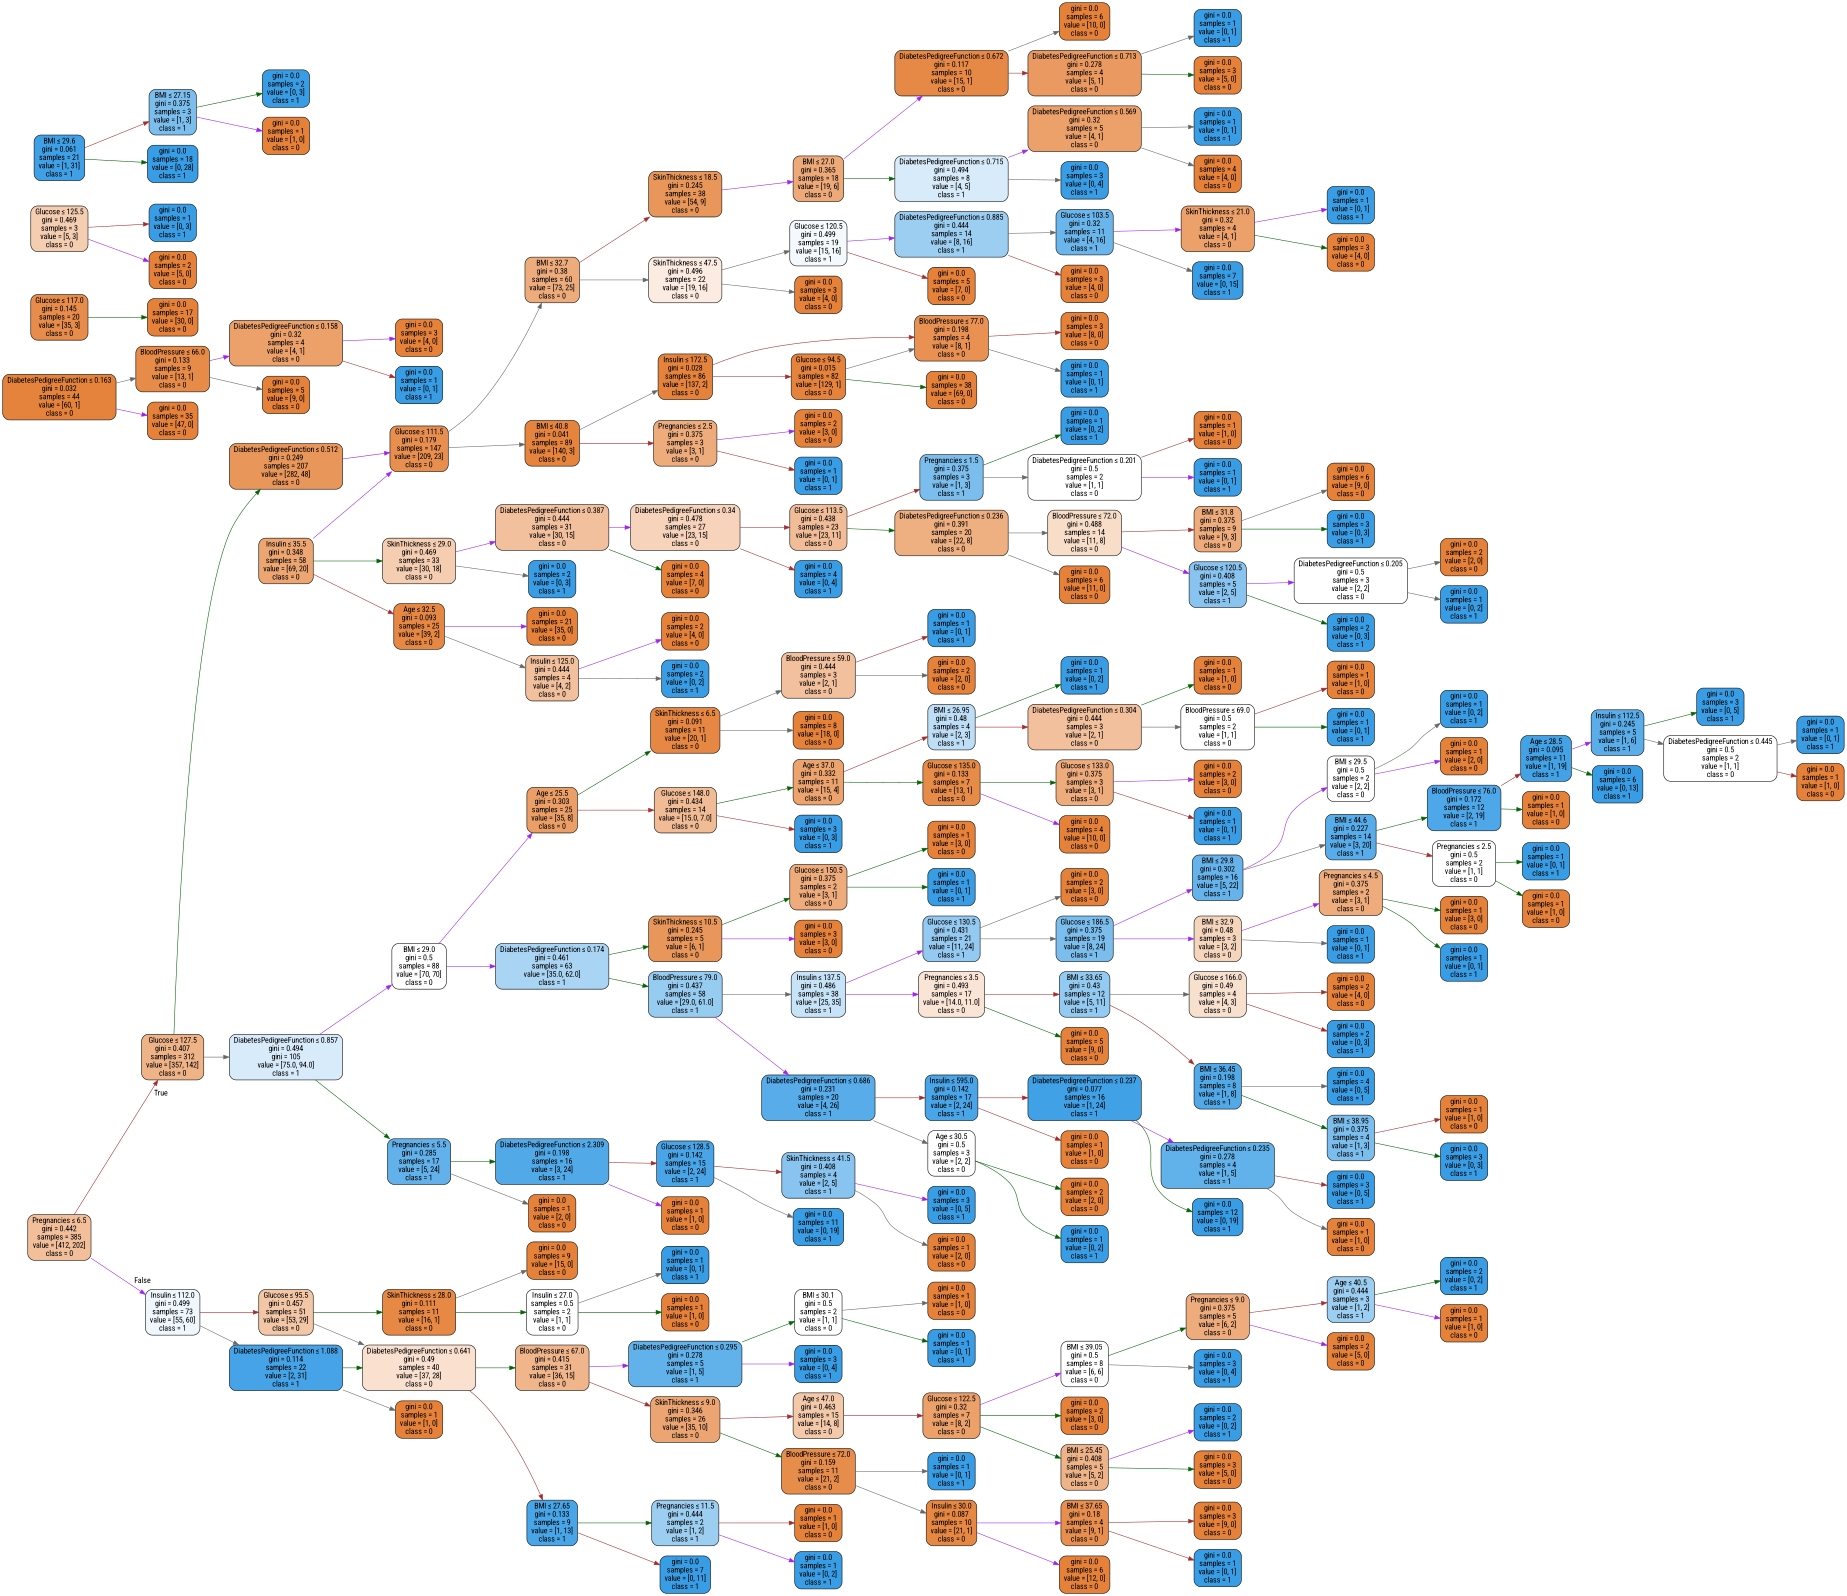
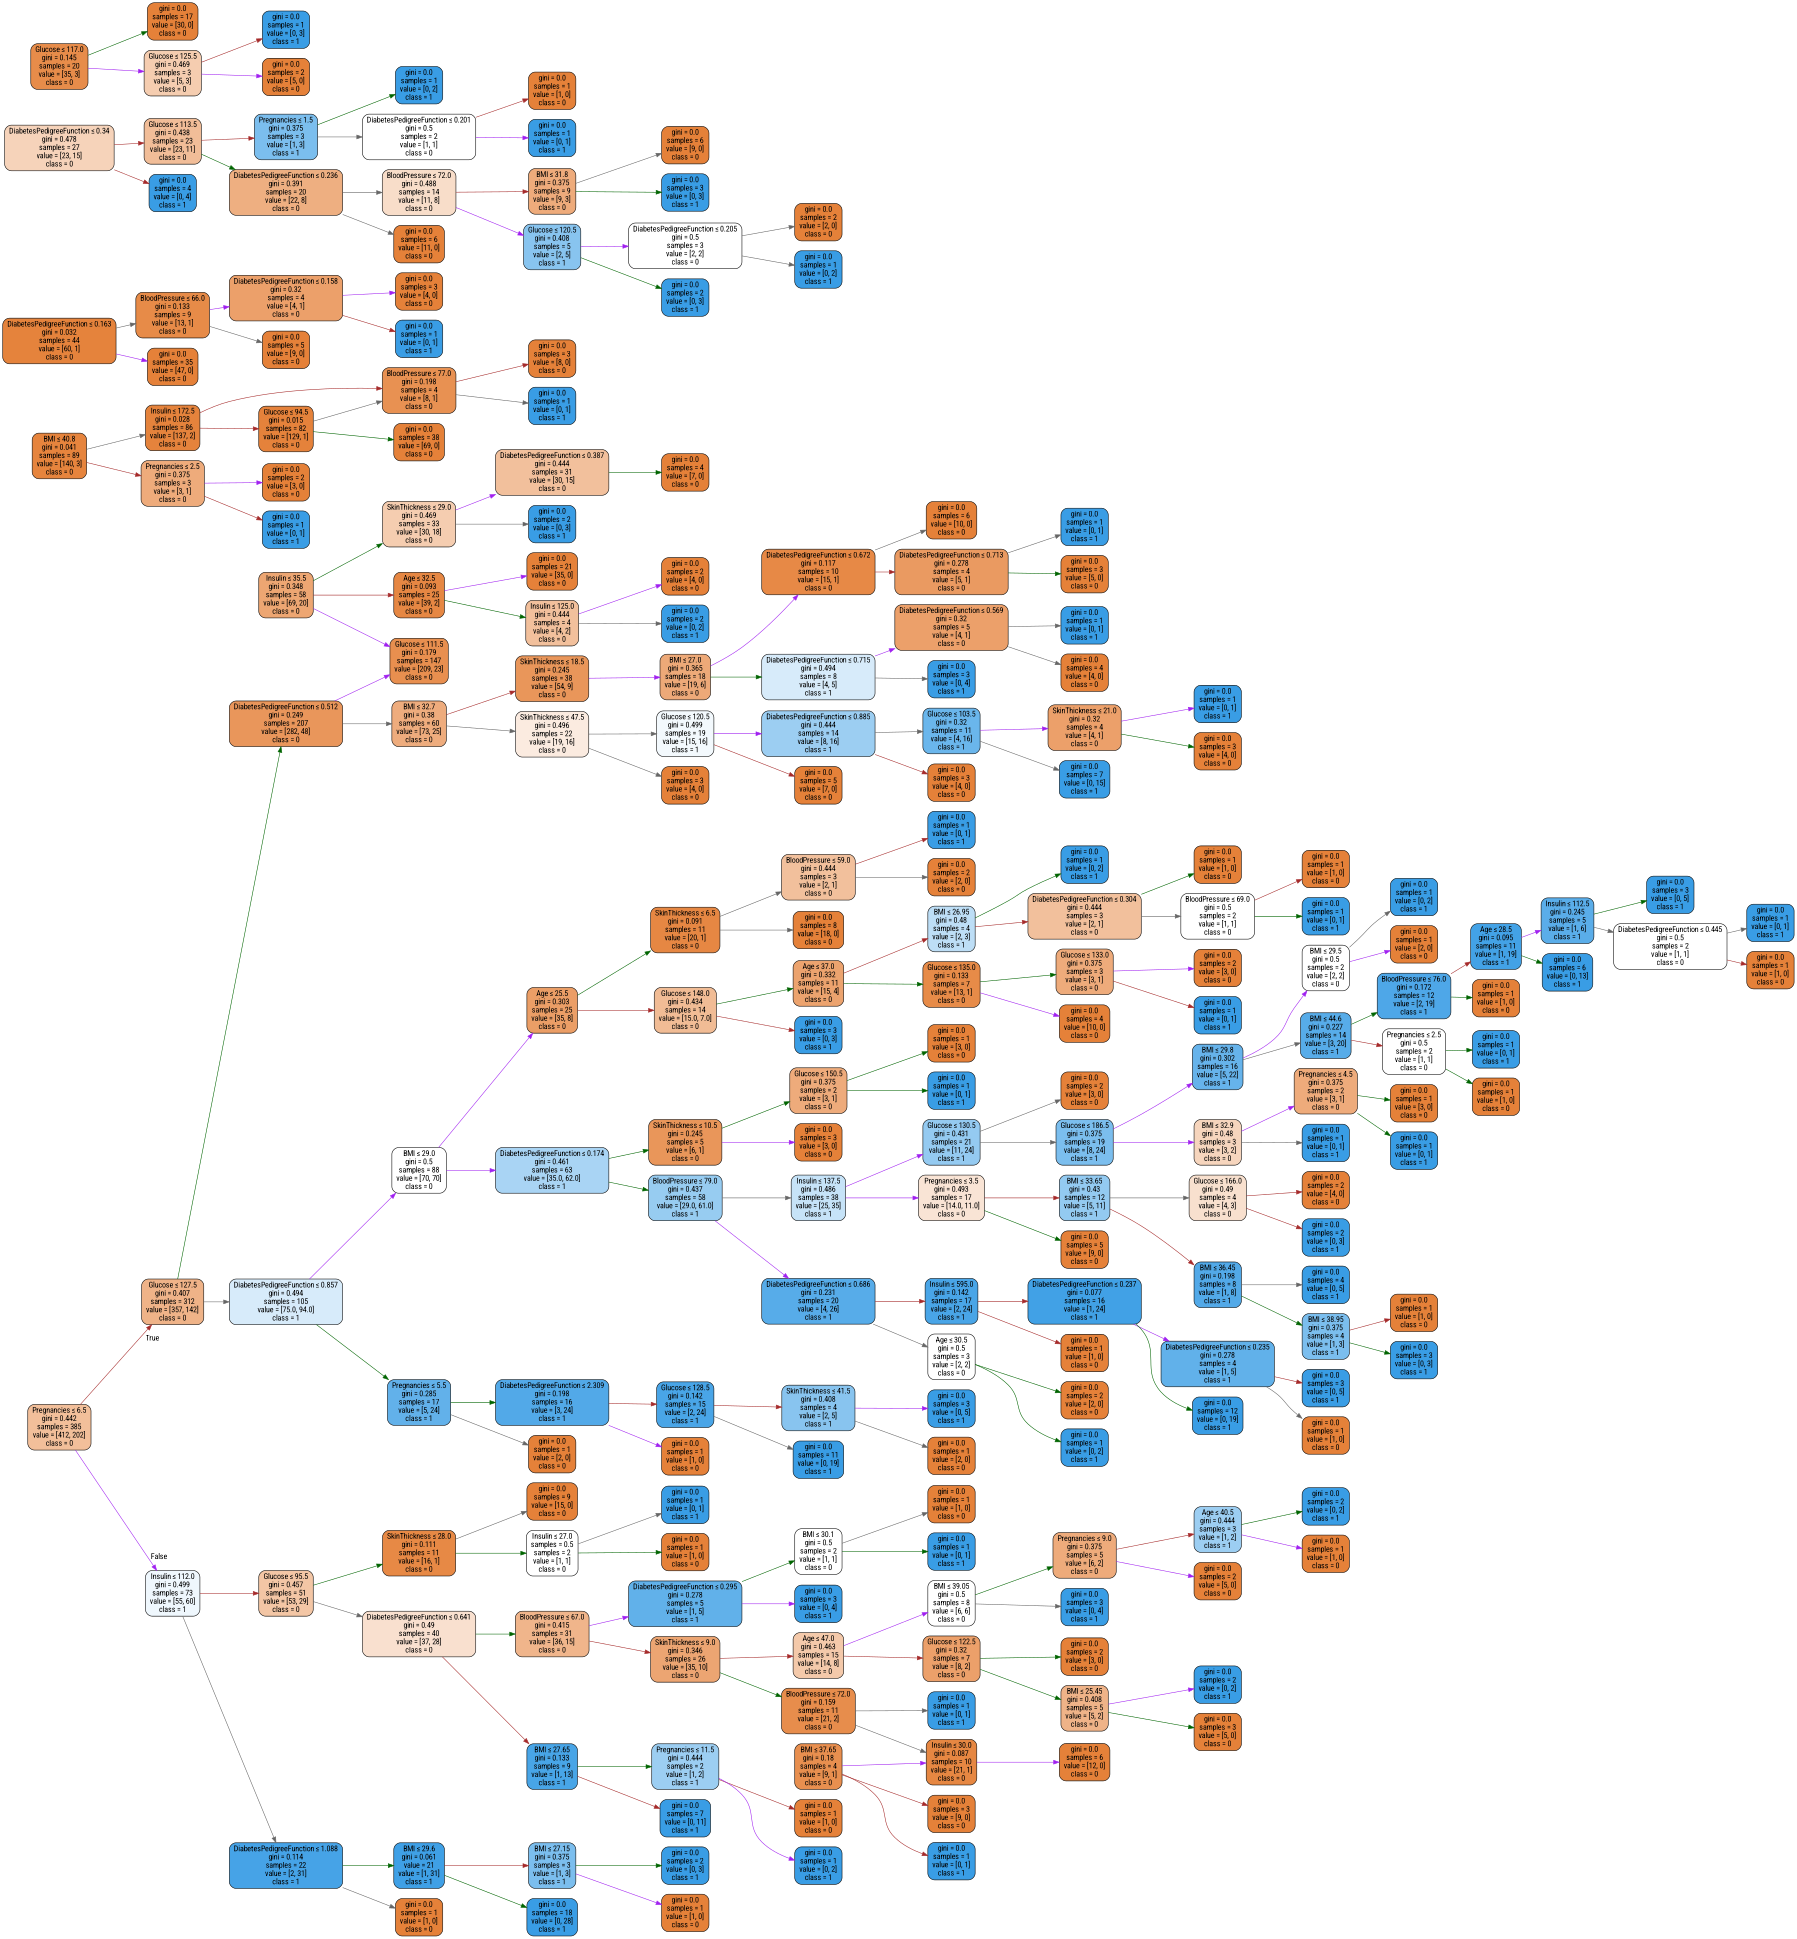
none -> (113, 70)
(59, 158) -> (419, 1865)
(501, 376) -> (364, 724)
(484, 446) -> none
(617, 527) -> none
(482, 651) -> (482, 608)
(286, 1057) -> (286, 1302)
(350, 1368) -> (365, 1866)
(1018, 1390) -> (883, 1630)
(1016, 1523) -> (881, 1765)
